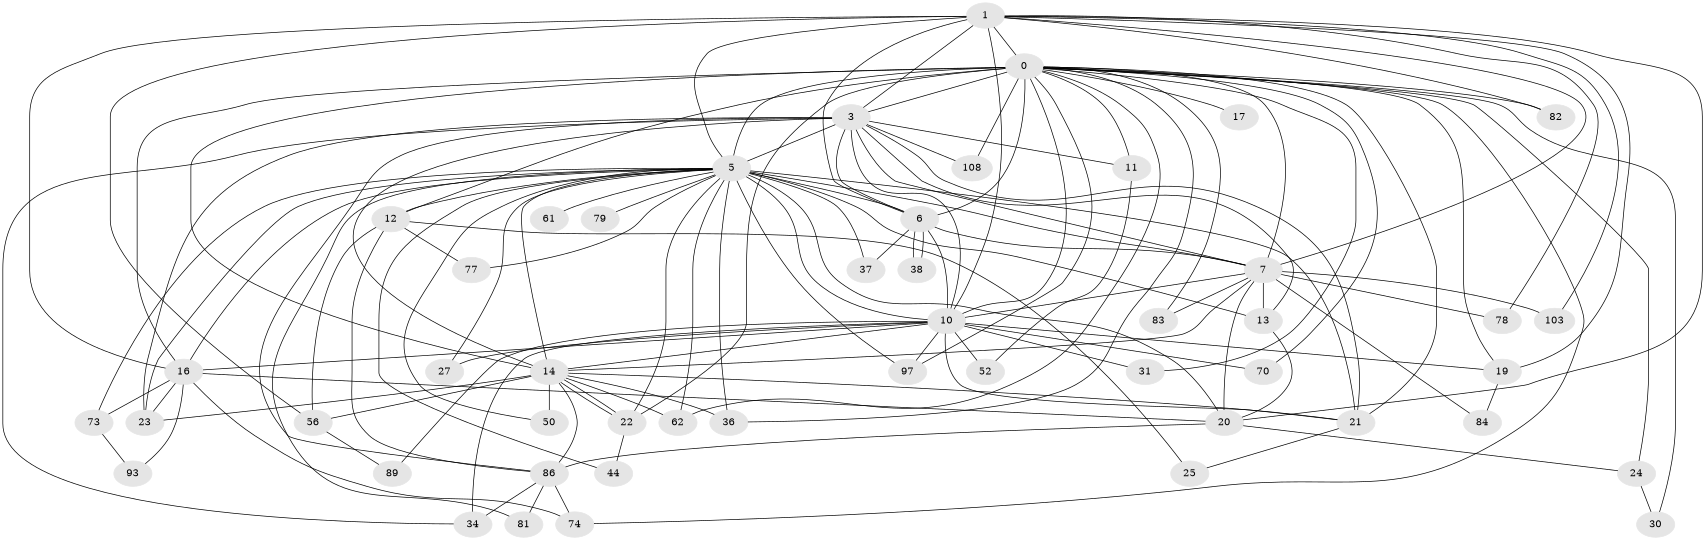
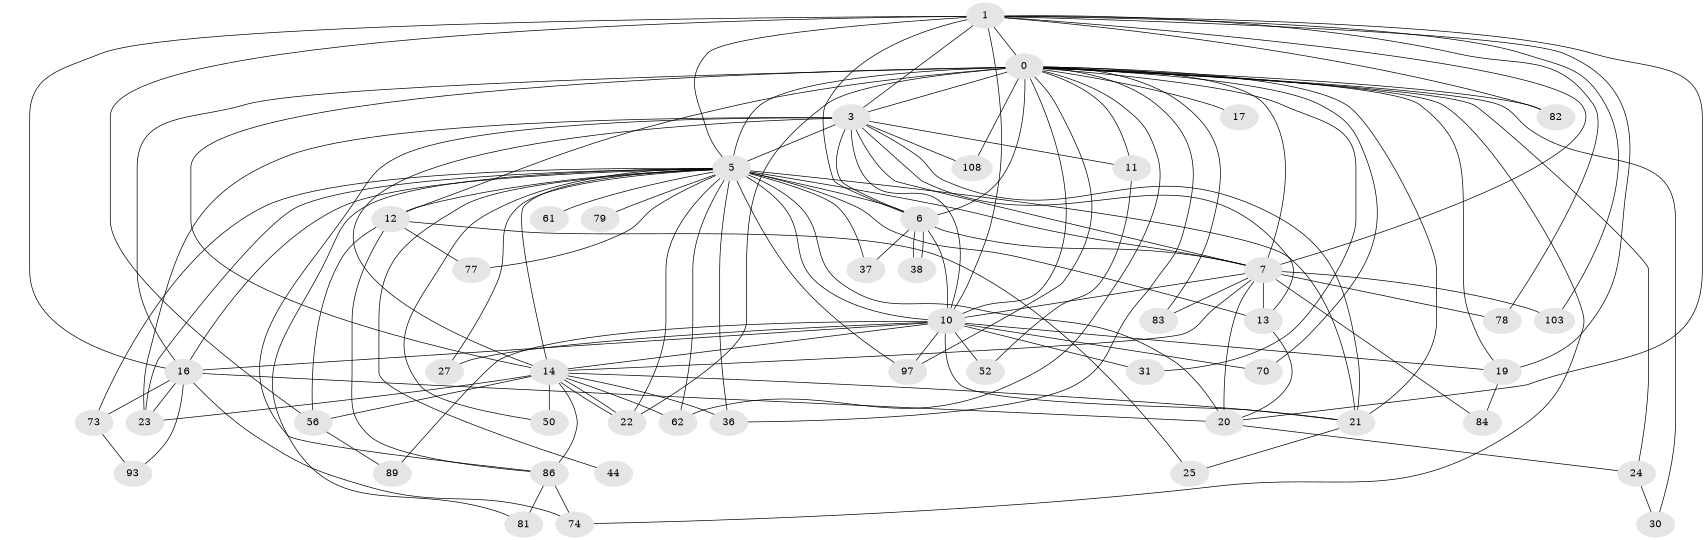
(885, 436) -> none
(620, 448) -> none
(473, 525) -> none
